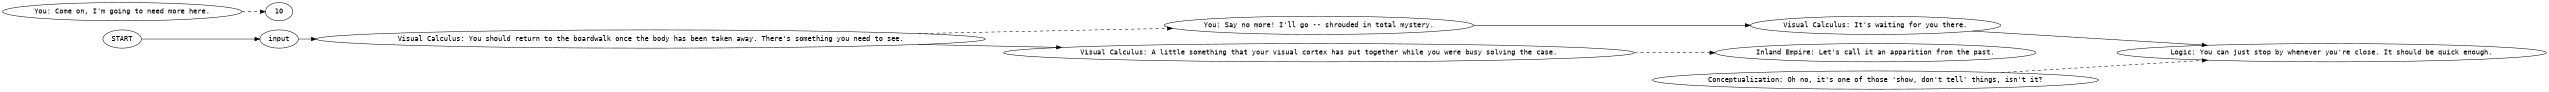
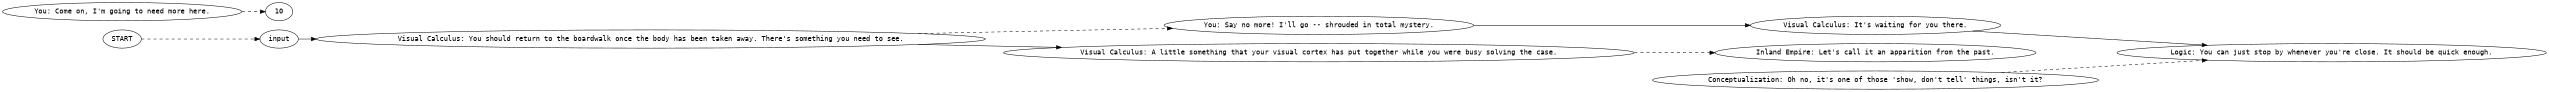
(198, 39) -> (198, 39)
